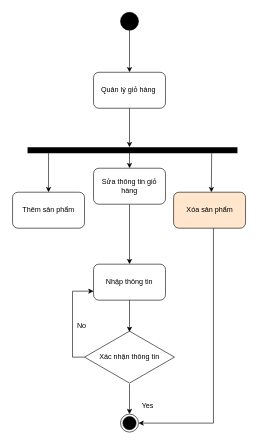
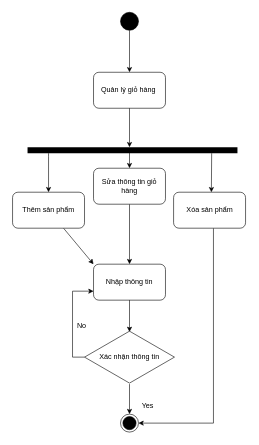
(209, 210) -> (209, 210)
none -> (77, 244)
